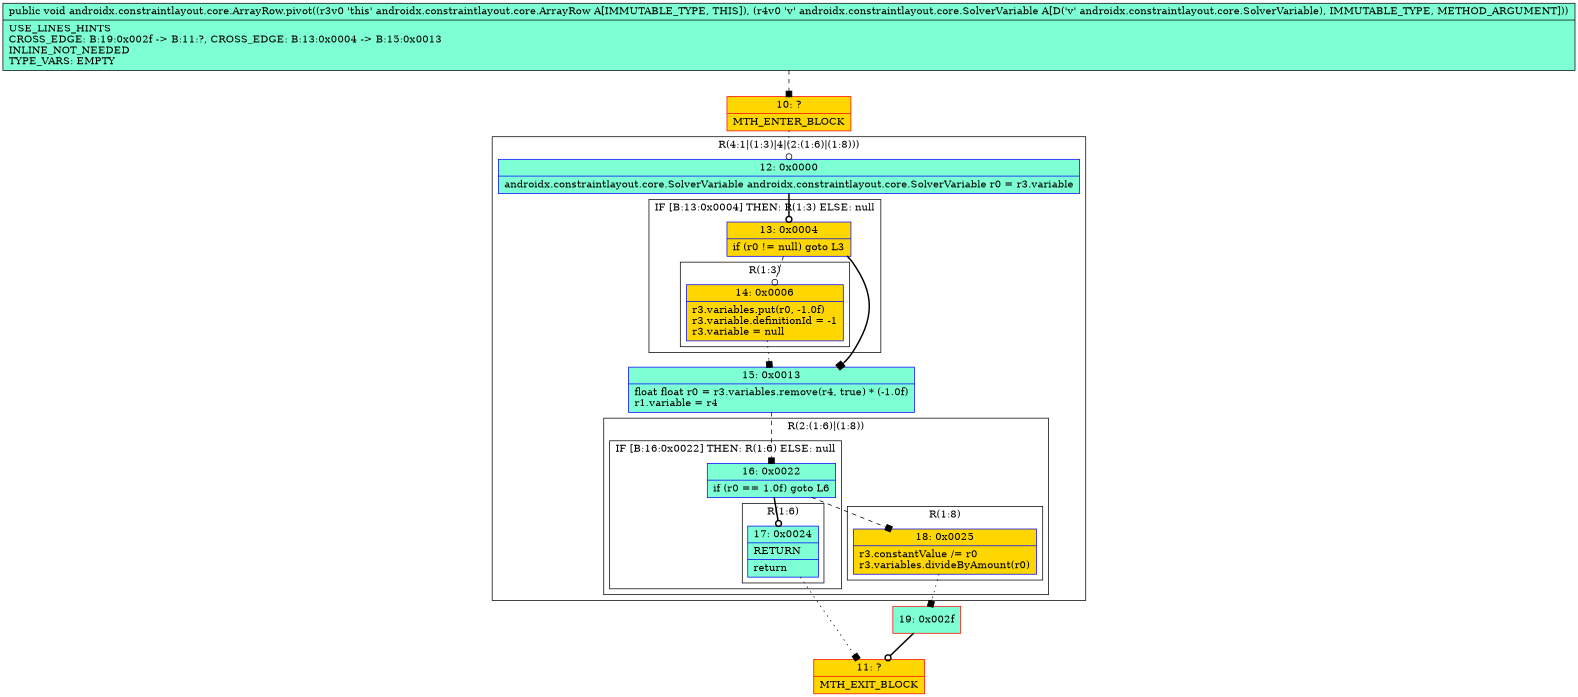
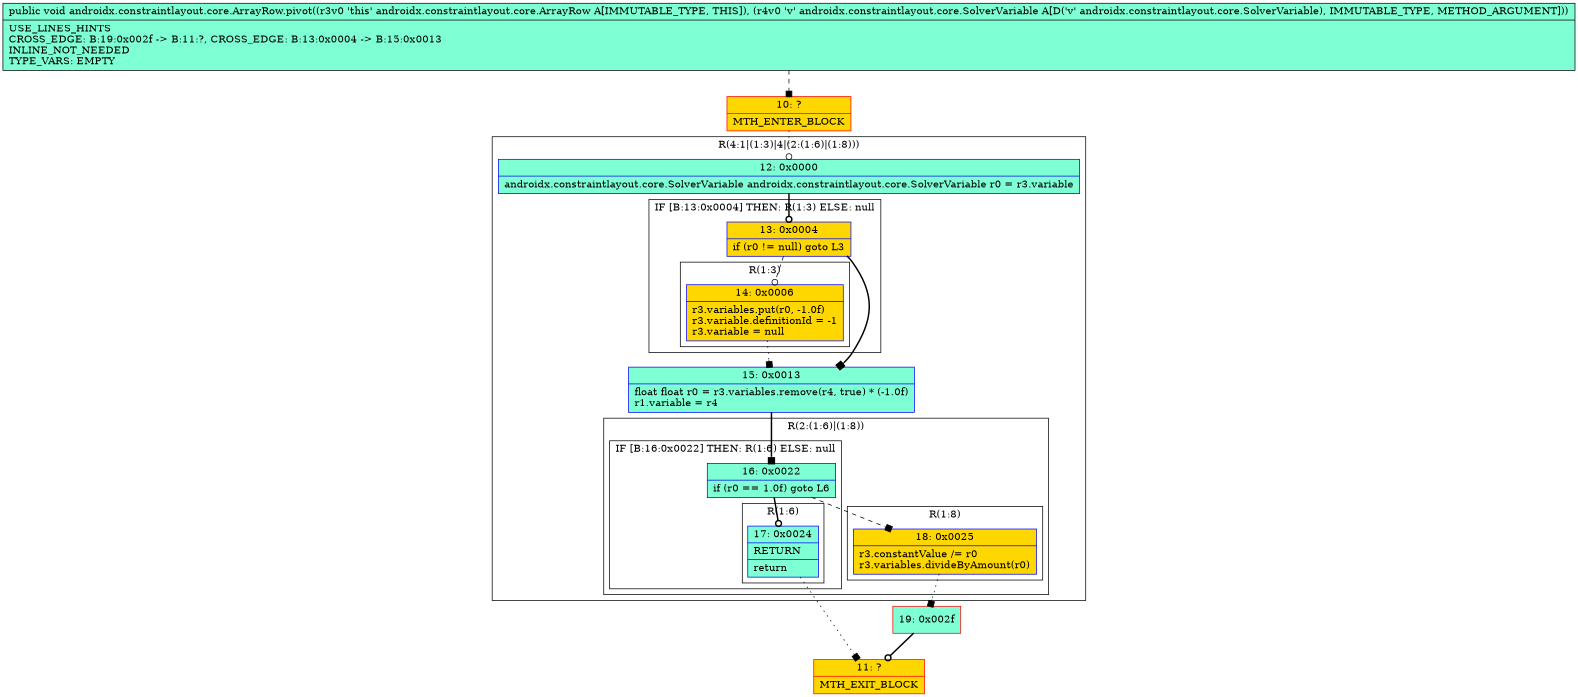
(771, 434) -> (771, 434)
